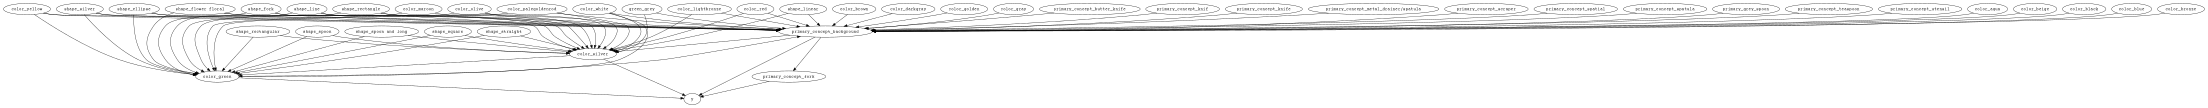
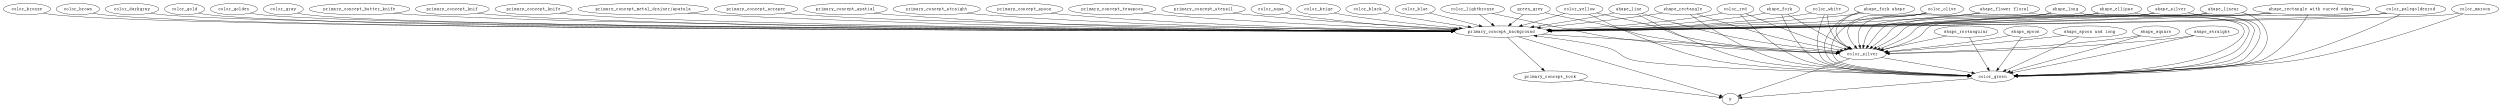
none -> (184, 9)
(1665, 9) -> (937, 9)
(1746, 9) -> (1024, 9)
none -> (1884, 9)
none -> (2065, 9)
none -> (2311, 9)
none -> (1816, 64)
none -> (2168, 71)
